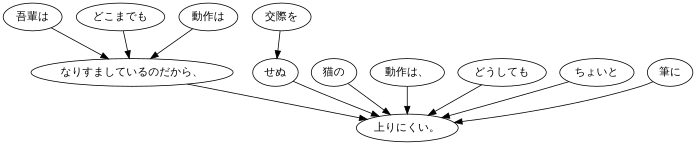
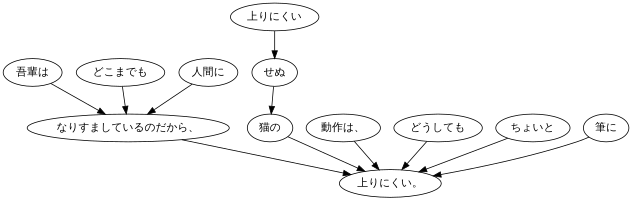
(208, 17) -> (208, 72)
(282, 17) -> (275, 17)
(332, 98) -> (273, 96)
